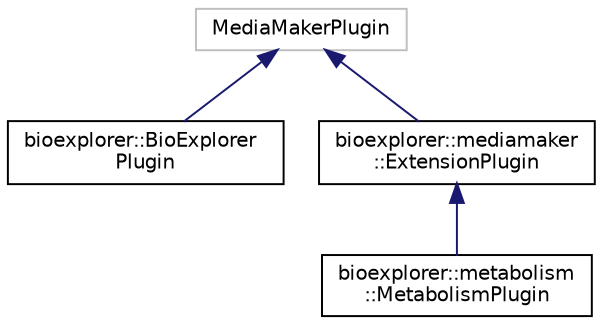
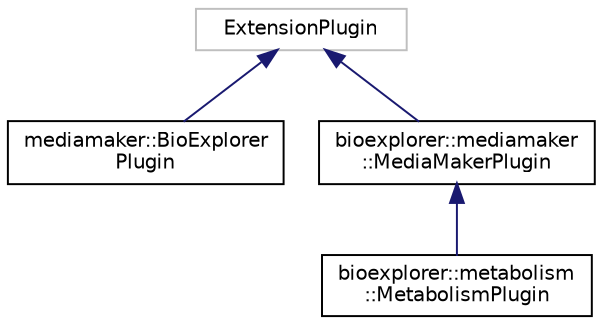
(301, 30) -> (301, 30)
(146, 153) -> (146, 153)
(457, 153) -> (457, 153)
